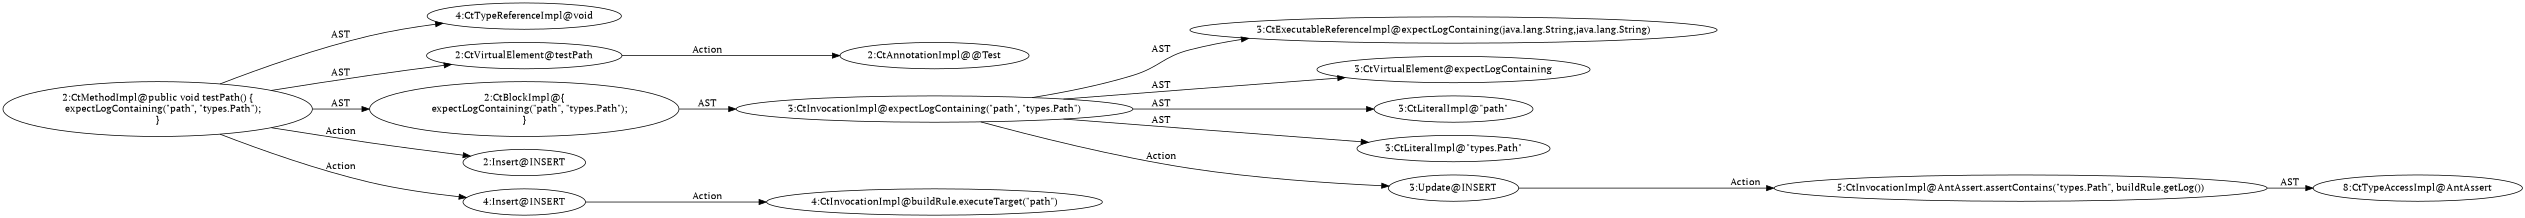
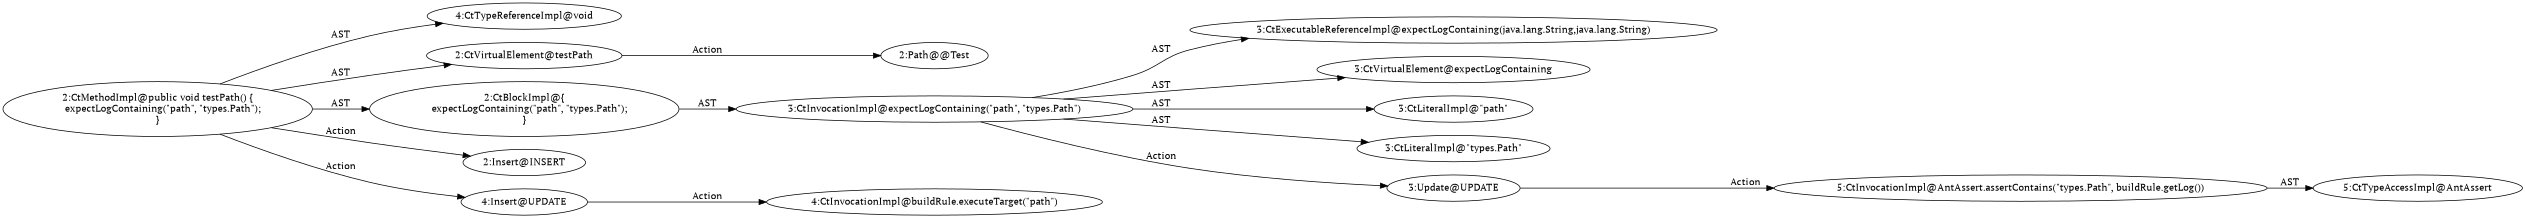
(934, 56) -> (934, 56)
(1453, 188) -> (1453, 188)
(2418, 188) -> (2418, 188)
(524, 202) -> (524, 202)
